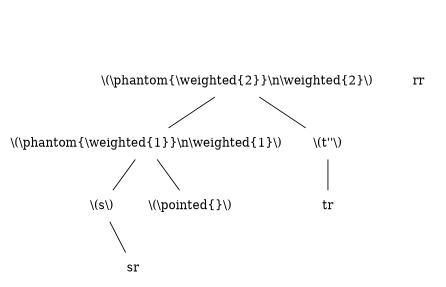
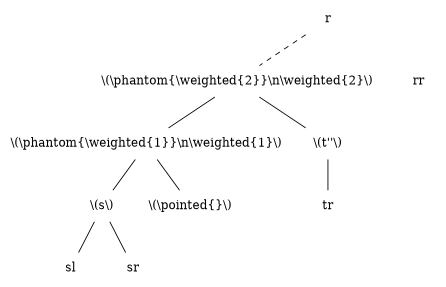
none -> (328, 19)
none -> (71, 268)
